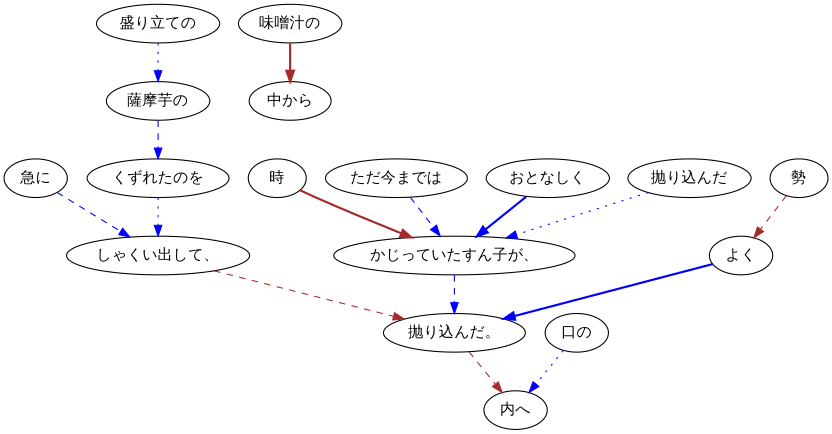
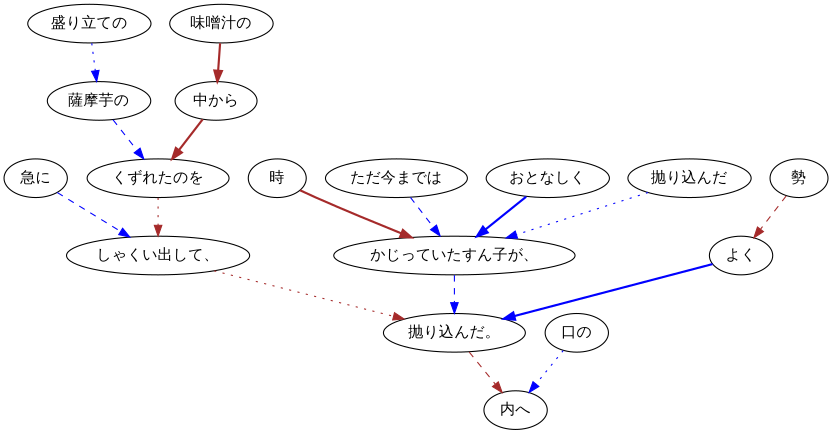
none -> (191, 135)
(158, 212) -> (158, 212)
(304, 294) -> (304, 294)
